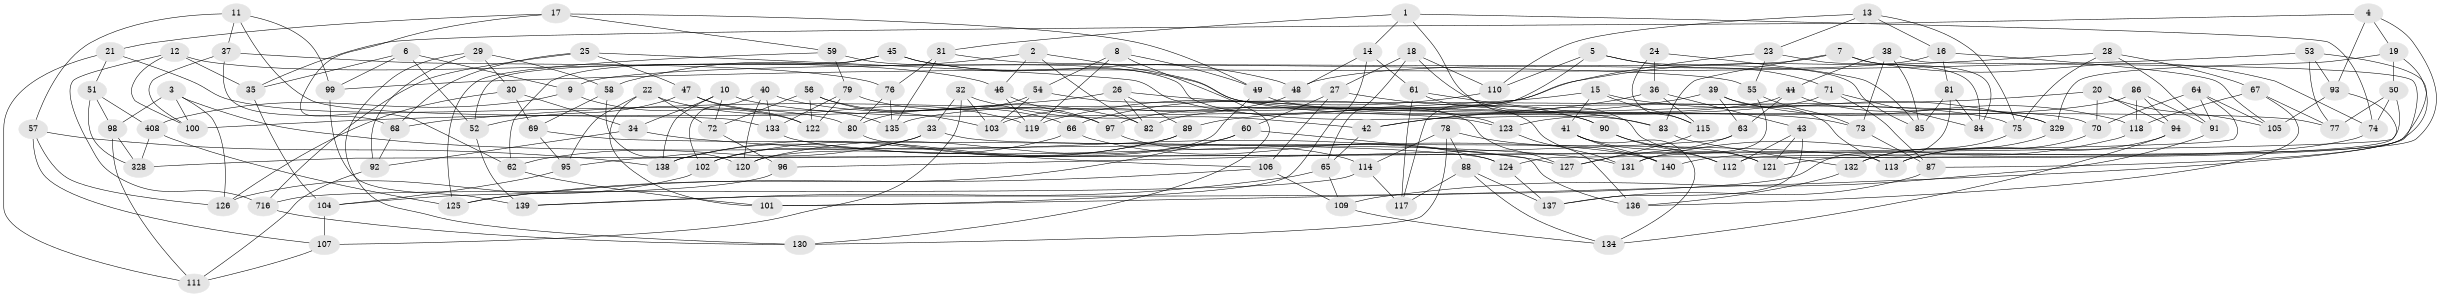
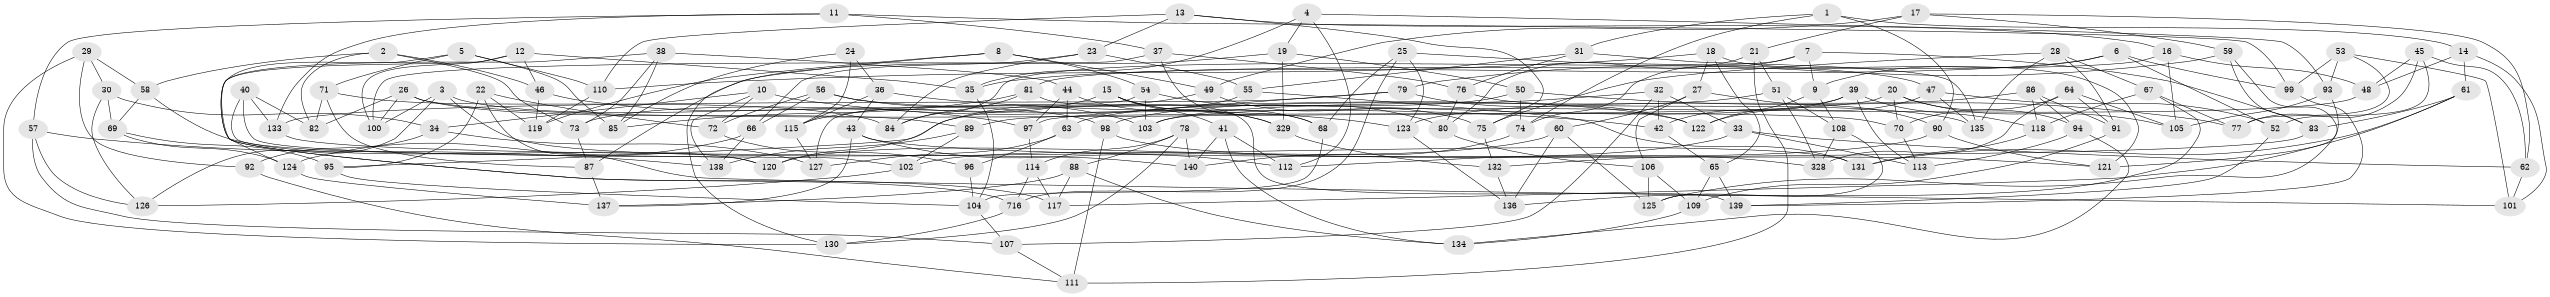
(152, 129) -> (1839, 129)
(386, 147) -> (1167, 191)
